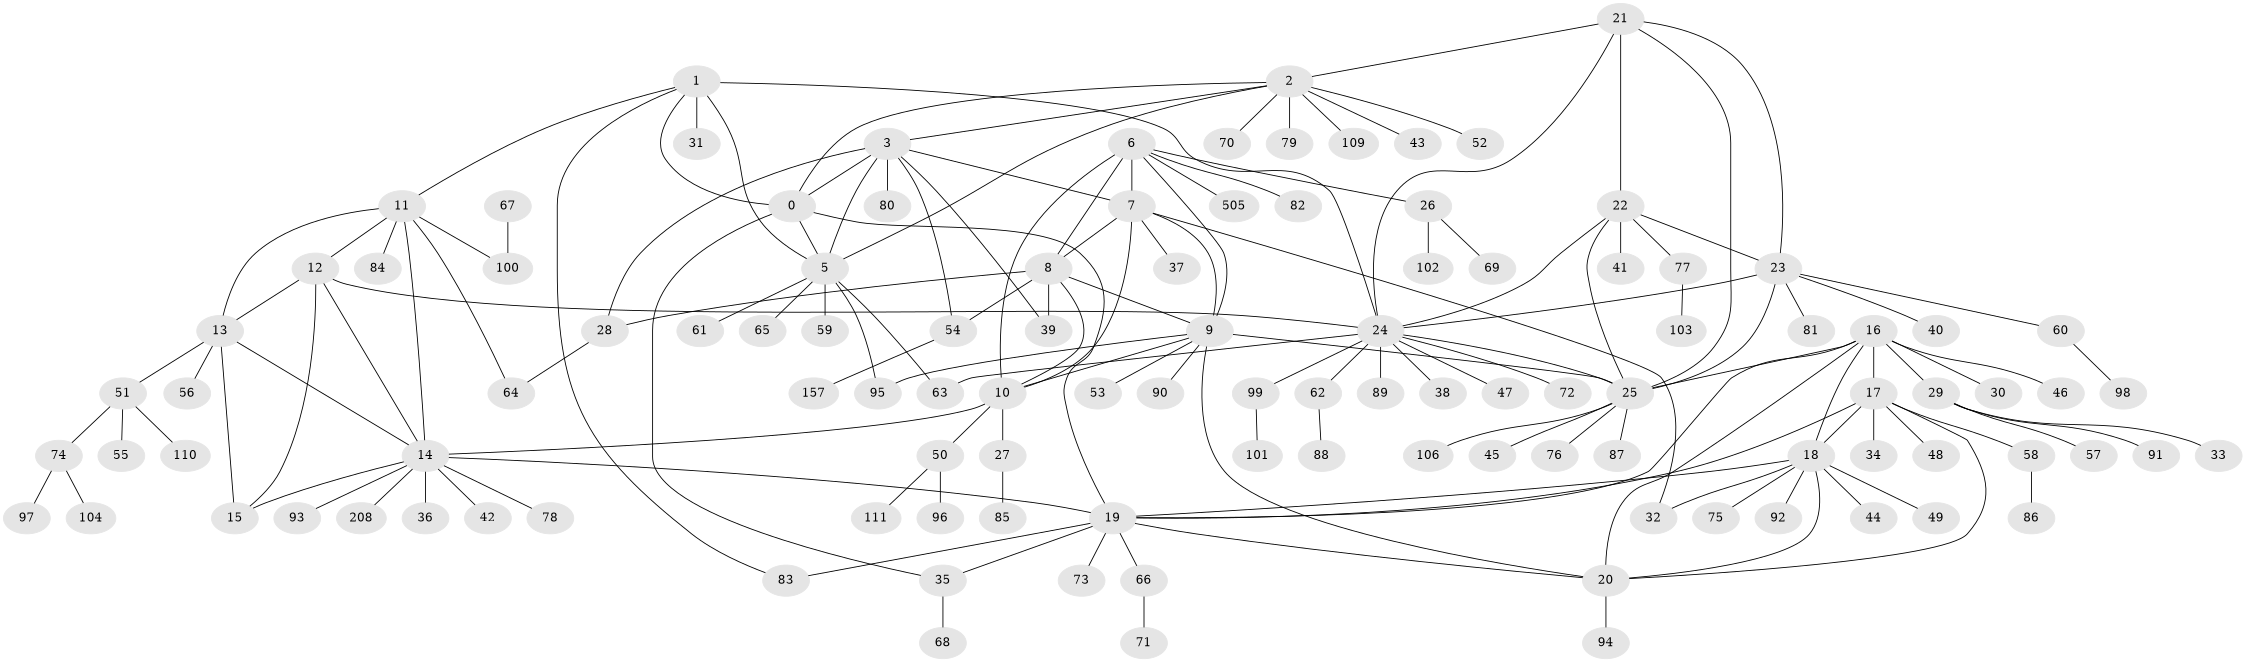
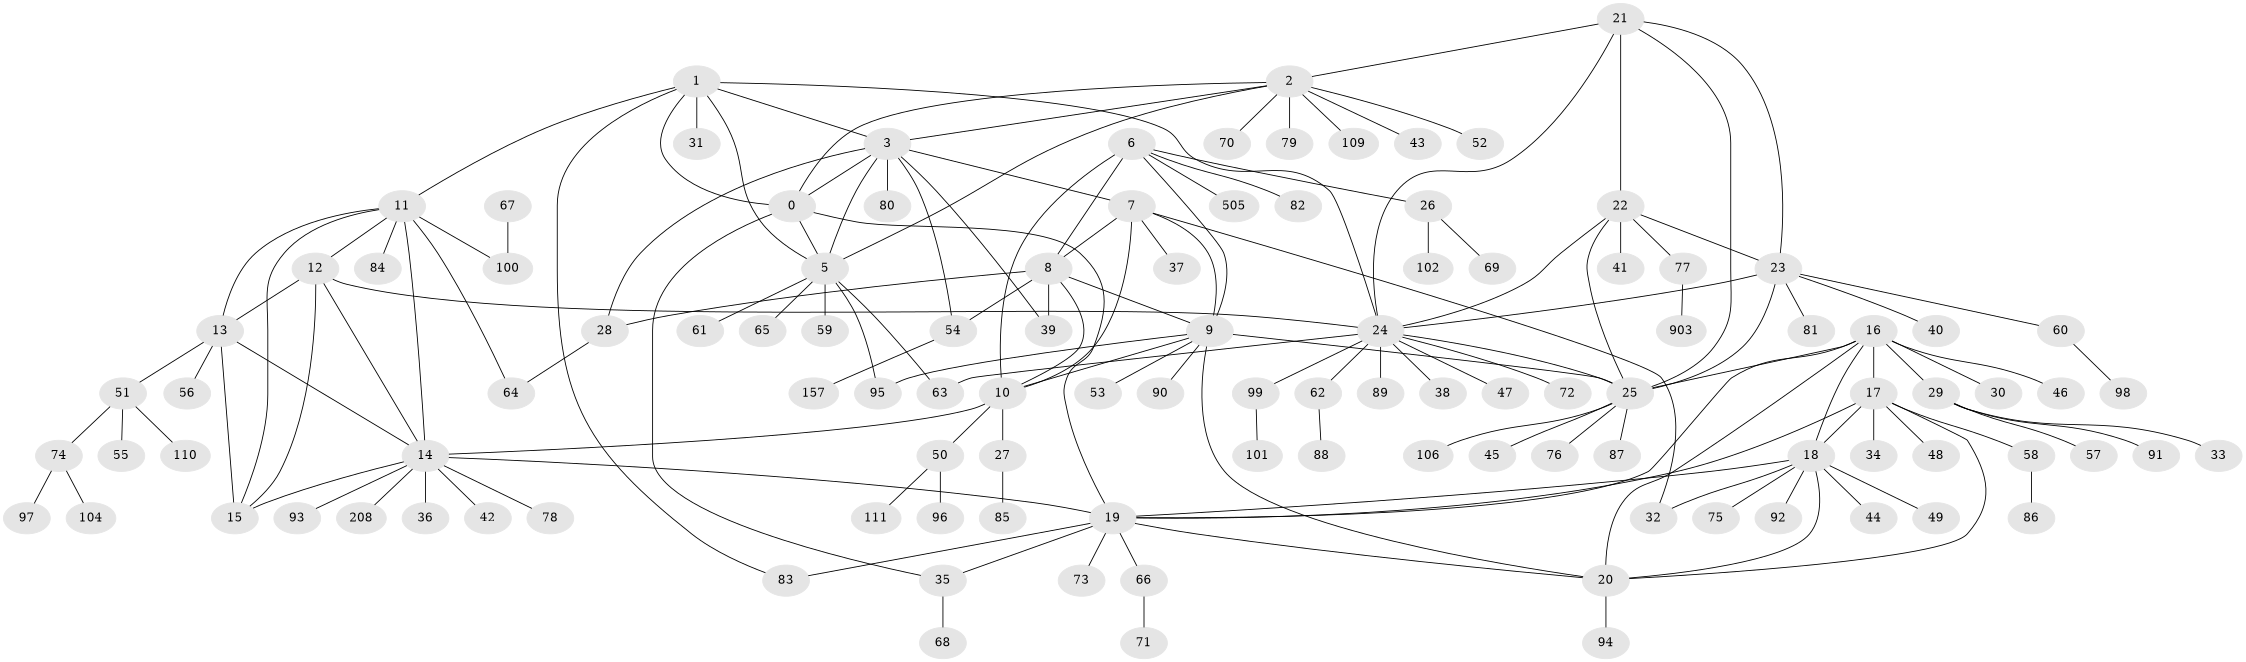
none -> (792, 113)
(1132, 175) -> none
none -> (268, 325)
(1681, 331) -> (1681, 331)
